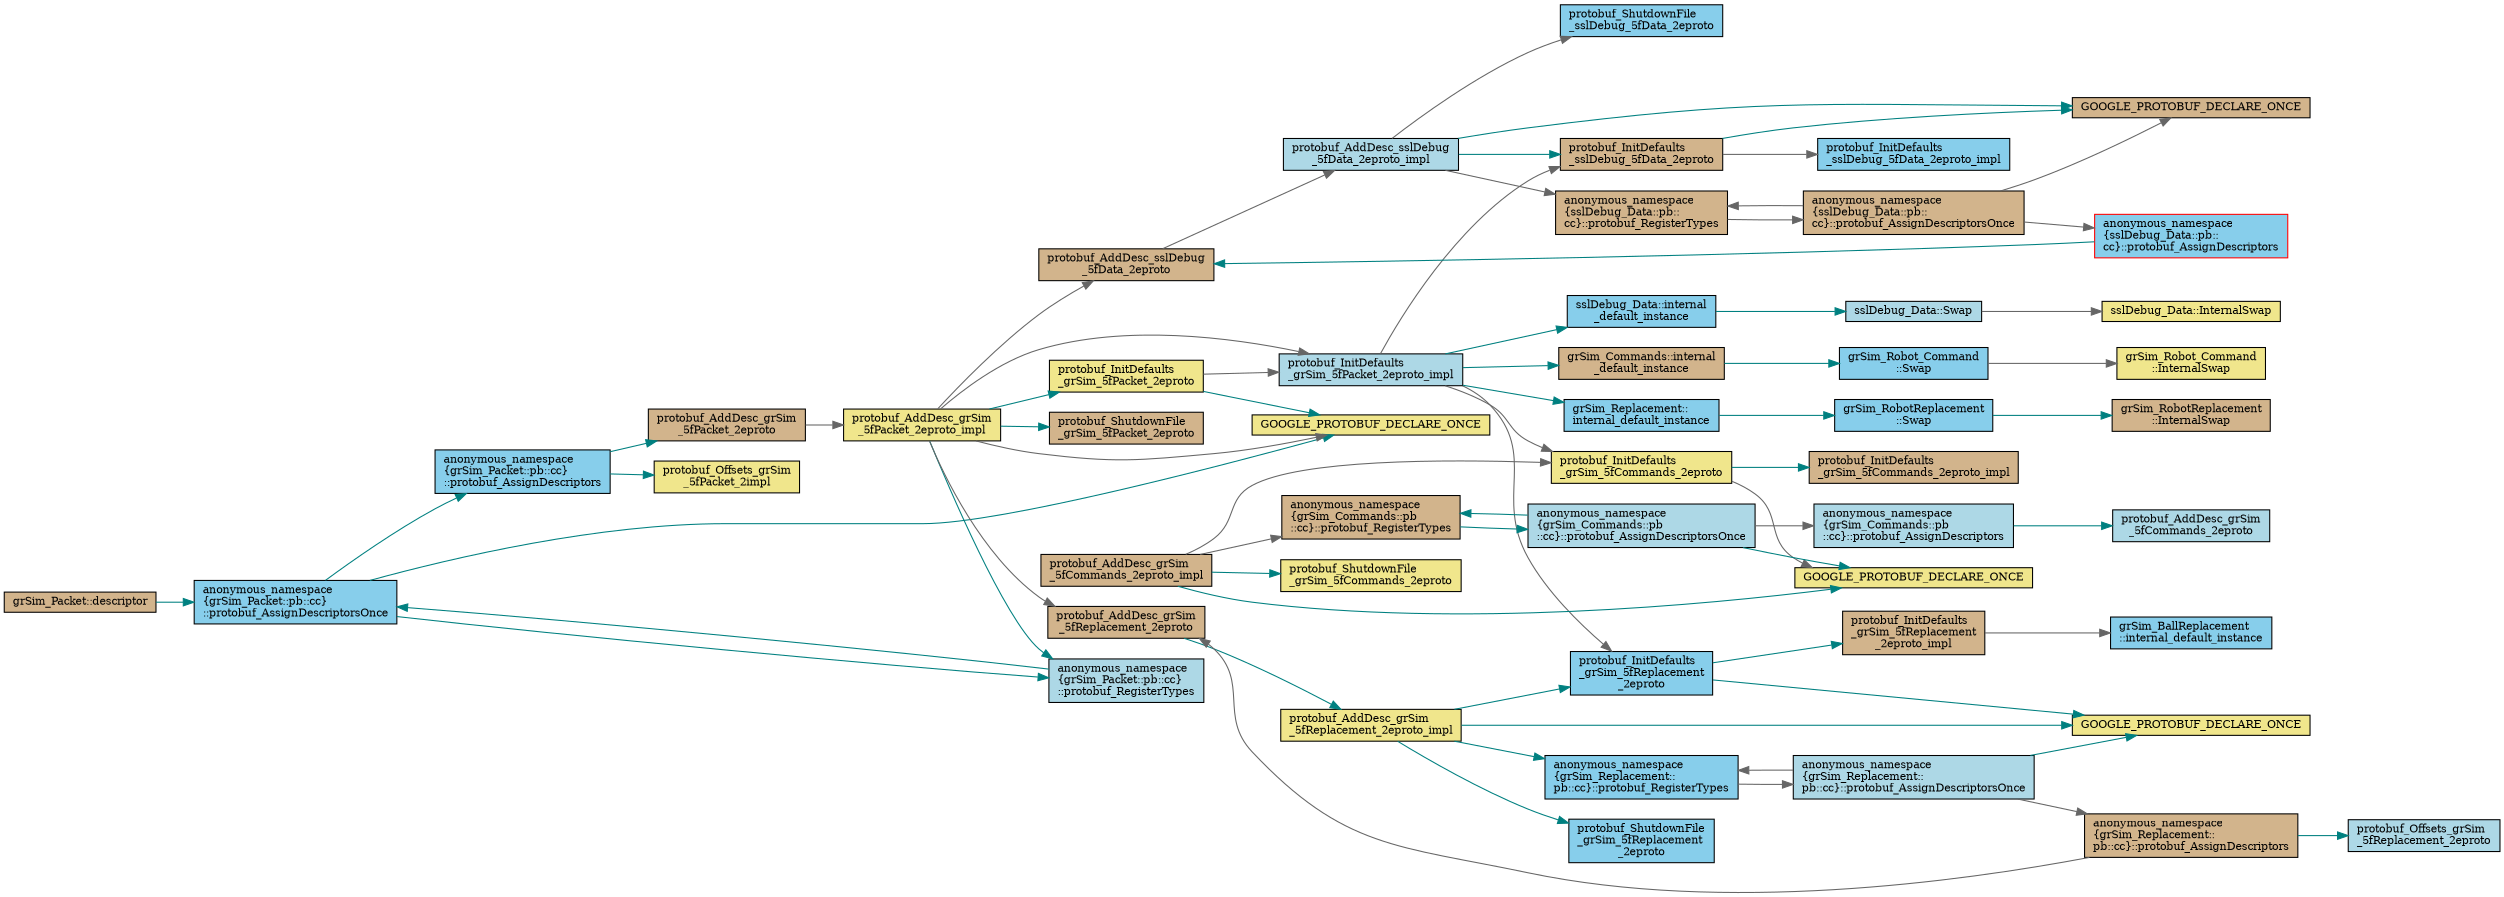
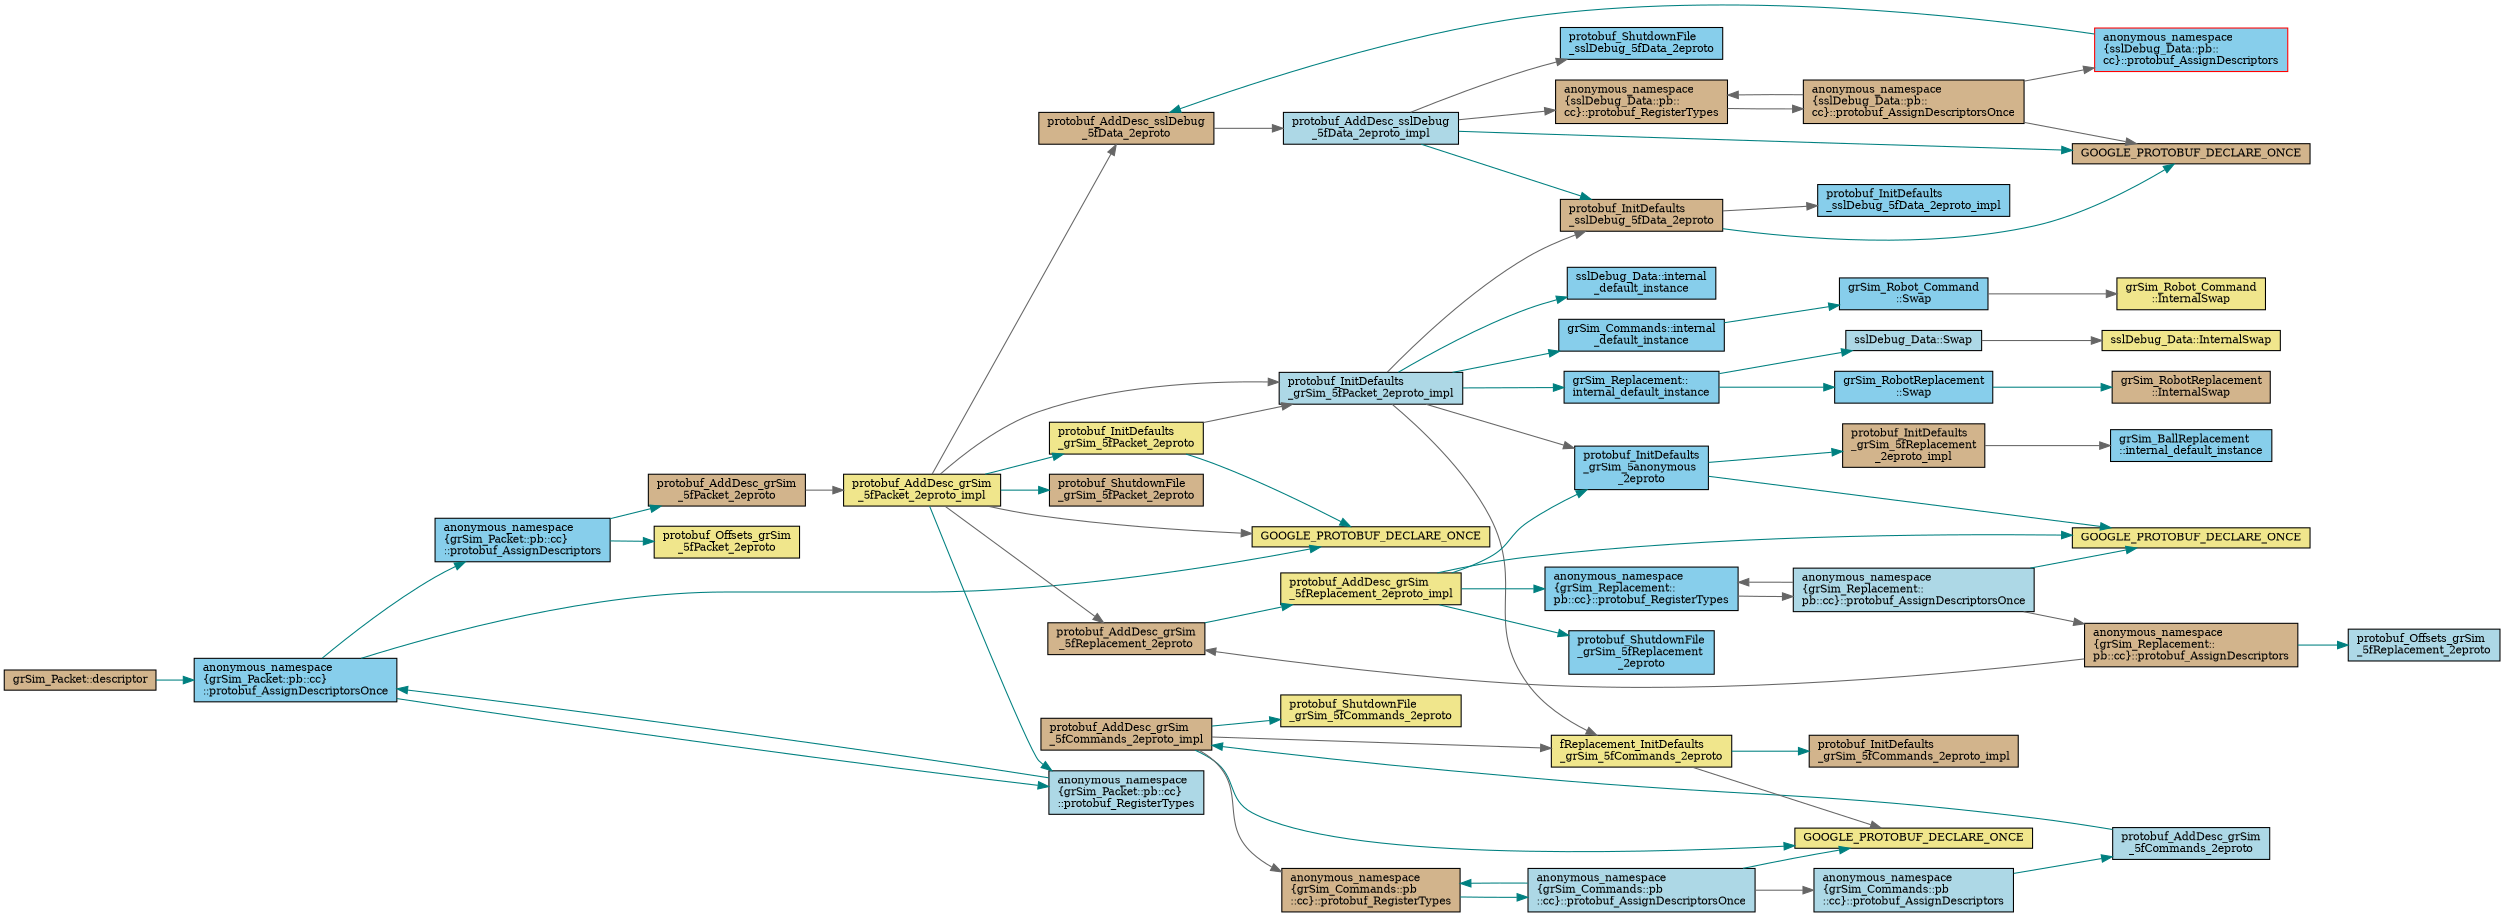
(1775, 311) -> (1780, 363)
(1642, 363) -> (1642, 335)
(1642, 467) -> (1642, 751)
(727, 477) -> (727, 542)
(1642, 673) -> (1642, 468)
none -> (1668, 789)
